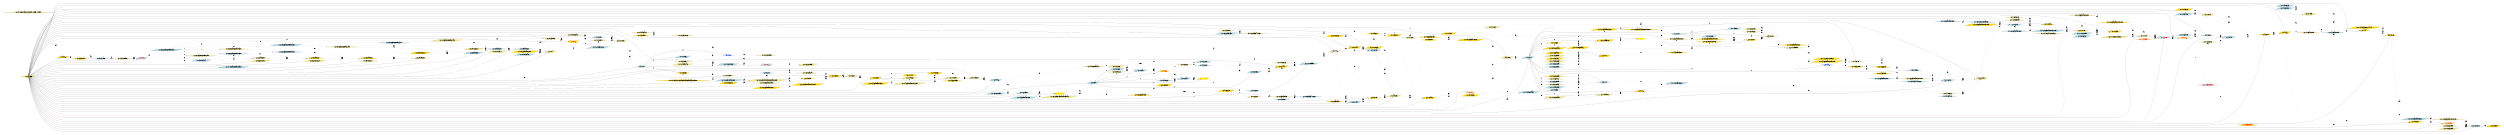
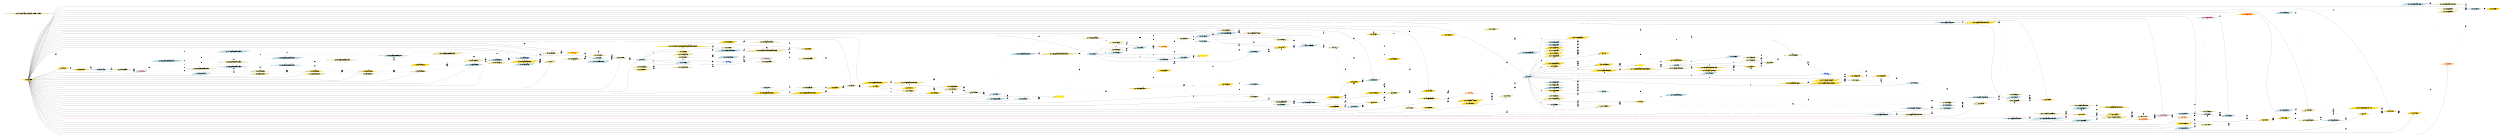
(1882, 74) -> none
(852, 76) -> (851, 86)
